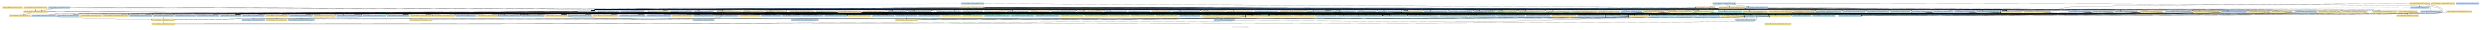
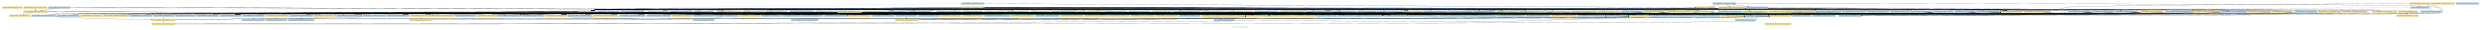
(802, 12) -> (802, 12)
(2459, 12) -> none
(1023, 16) -> (1023, 16)
(276, 20) -> (276, 20)
